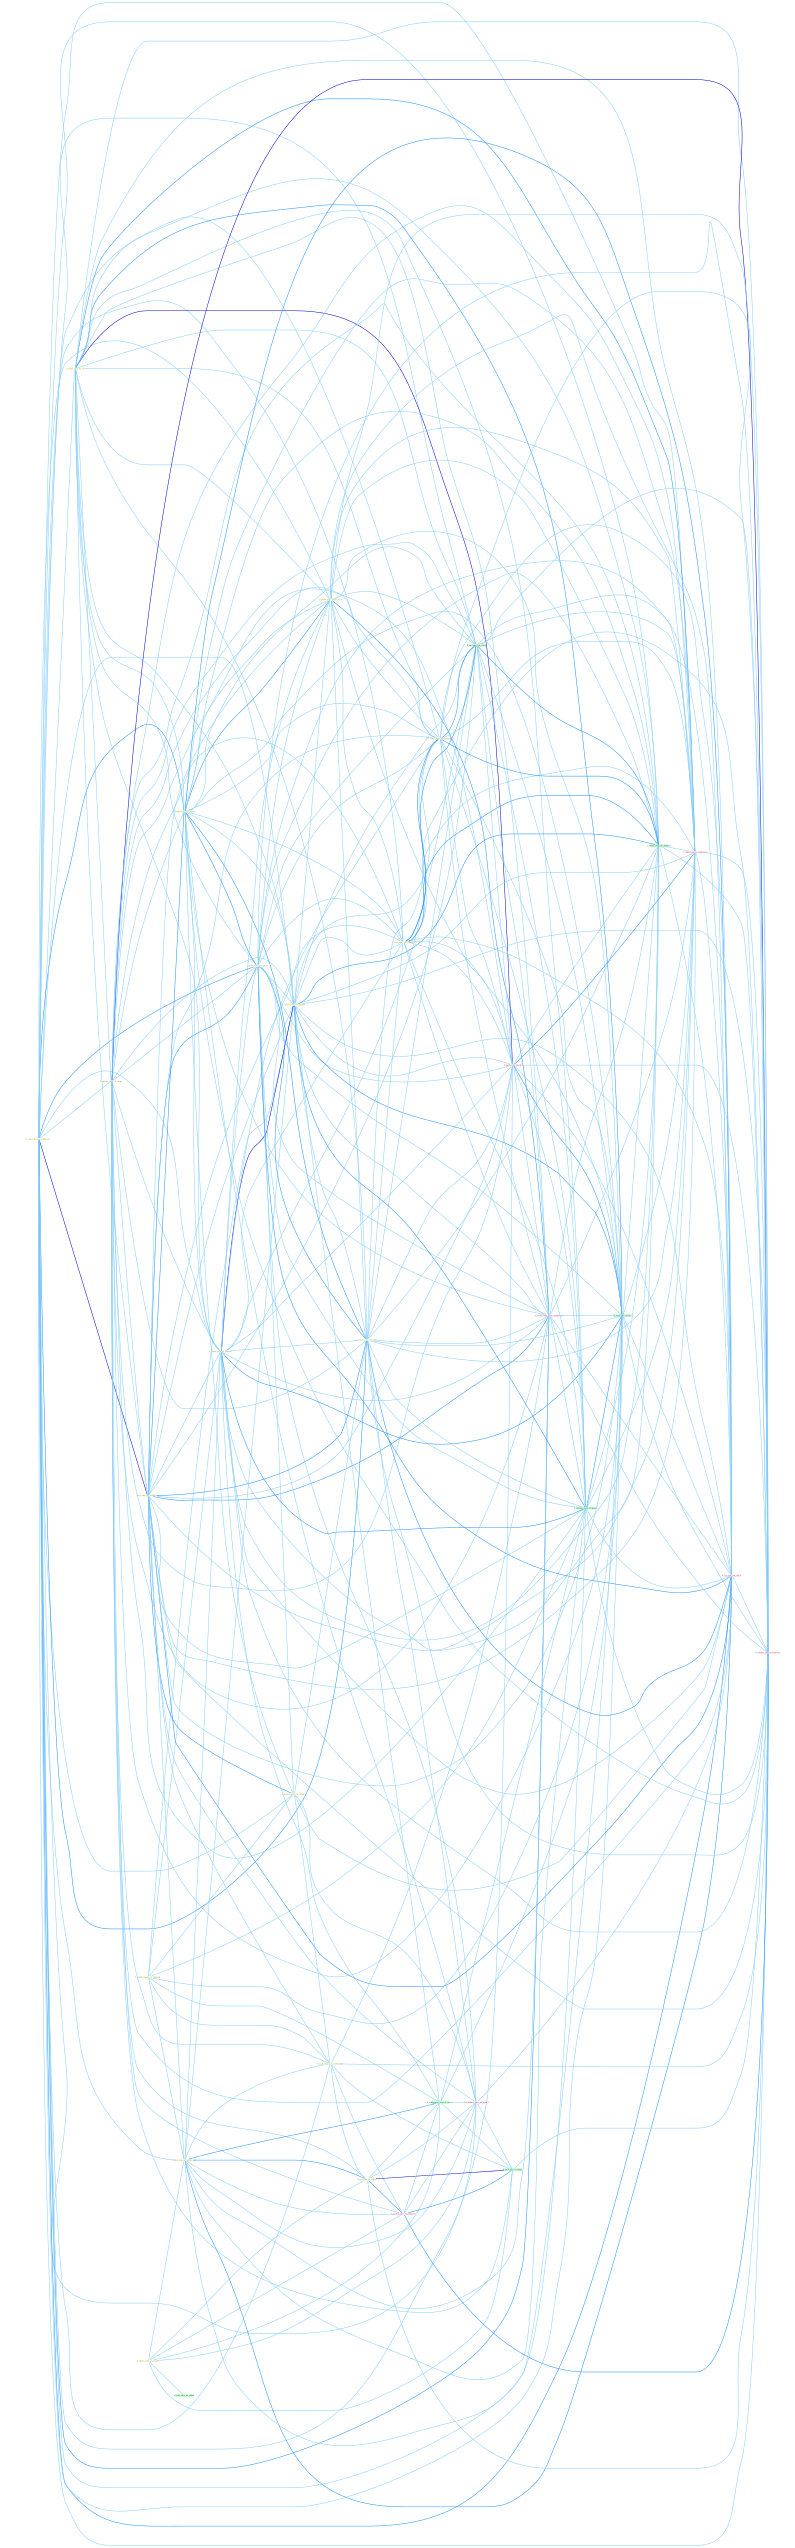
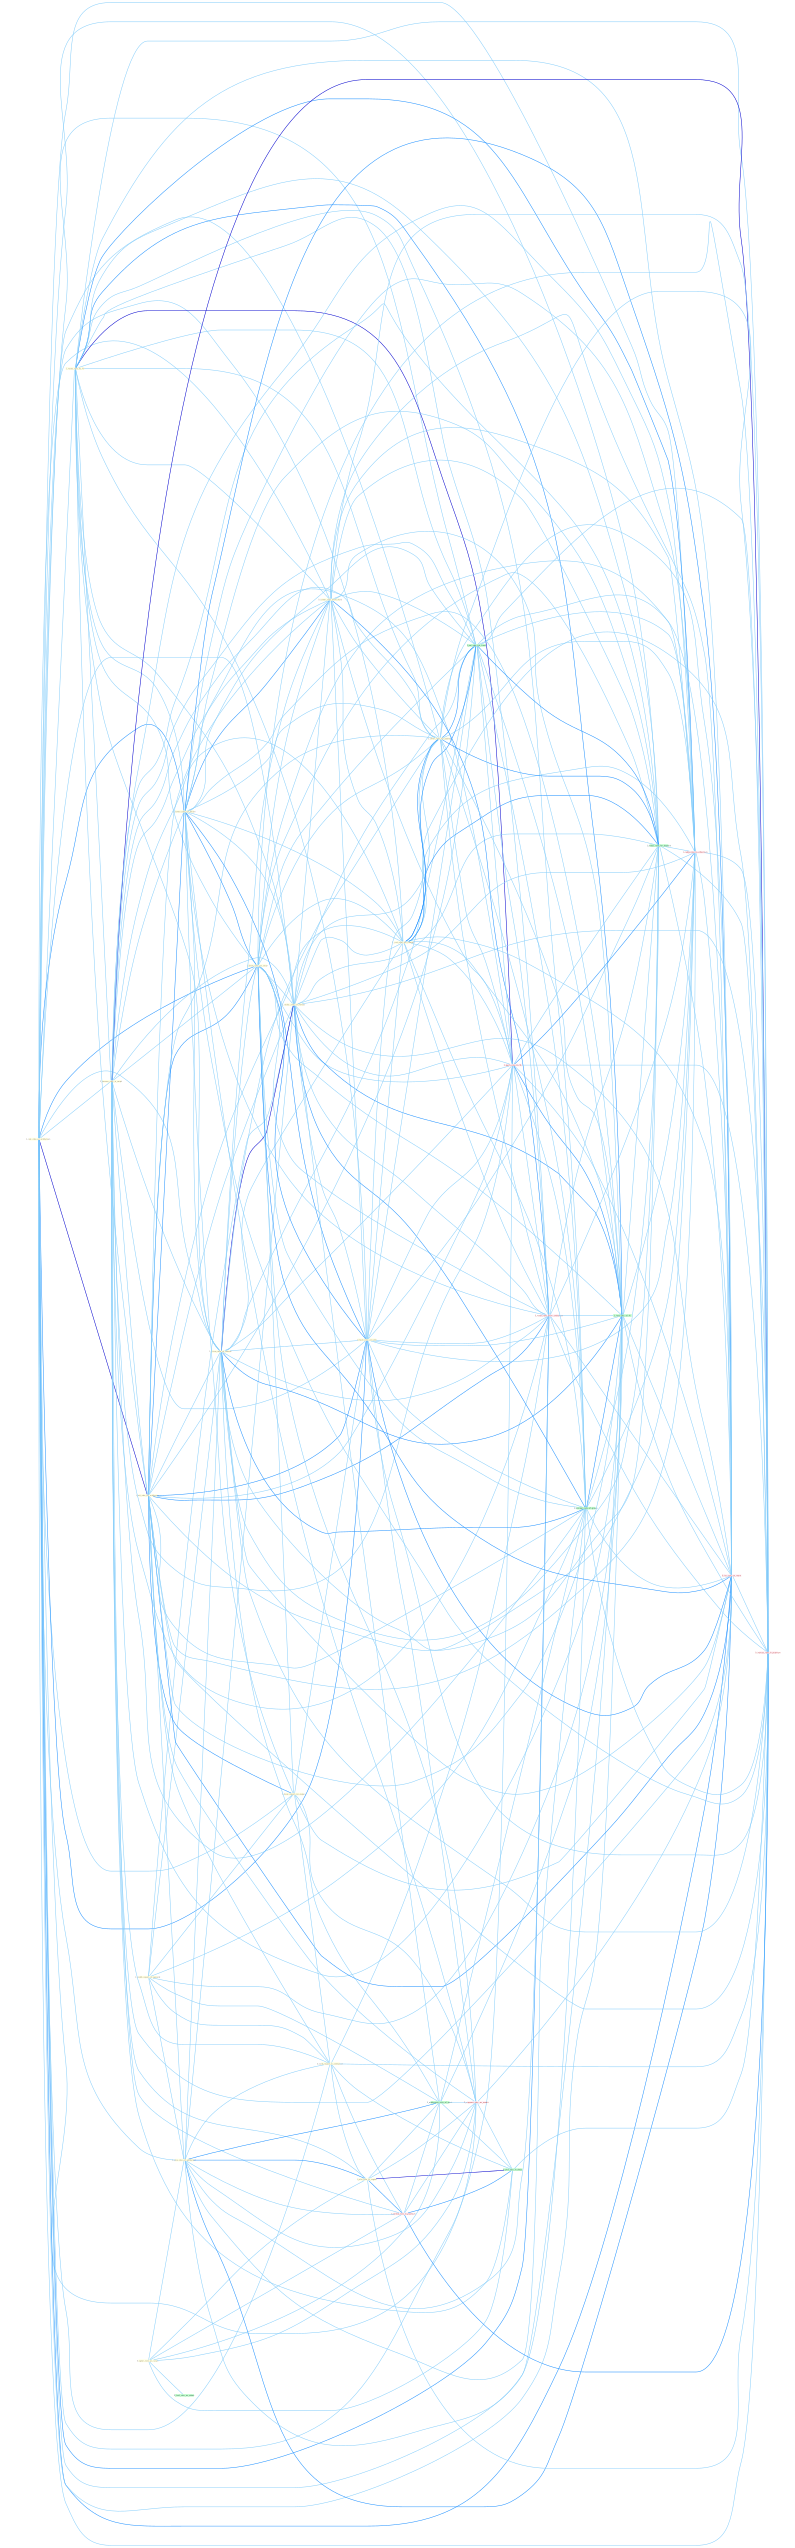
(476, 645) -> (476, 645)
(463, 867) -> (463, 867)
(568, 1412) -> none
